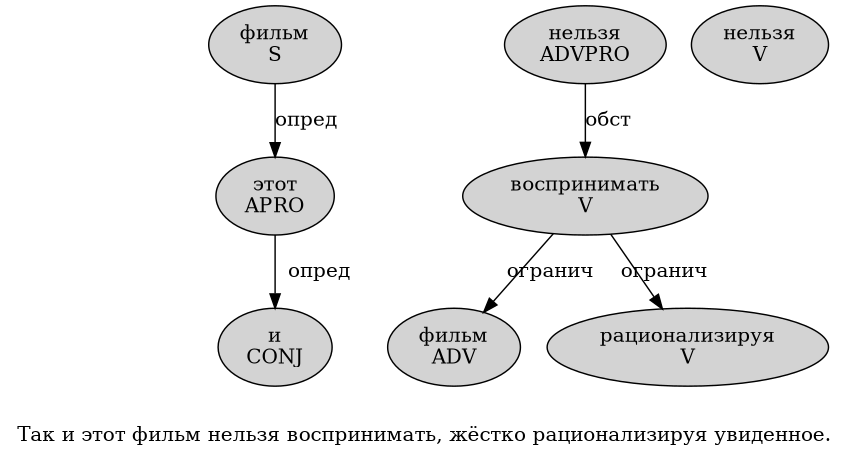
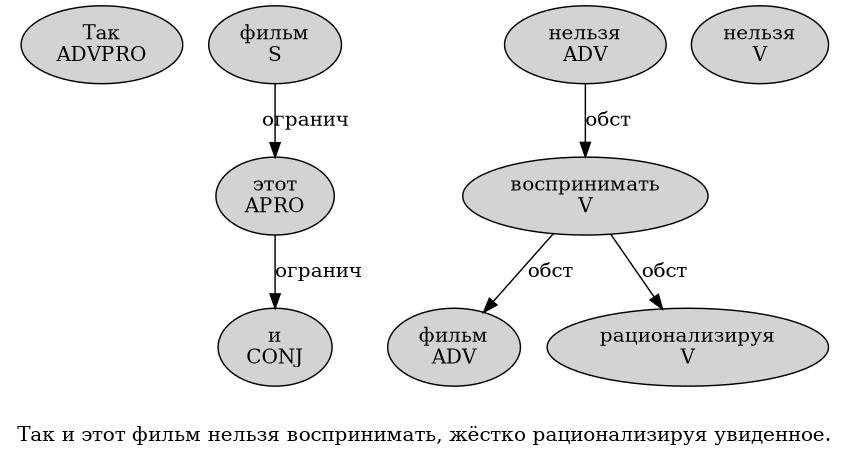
none -> (102, 45)
(585, 45) -> (585, 45)
(306, 120) -> (306, 120)
(319, 272) -> (319, 272)
(551, 272) -> (551, 272)
(665, 272) -> (665, 272)
